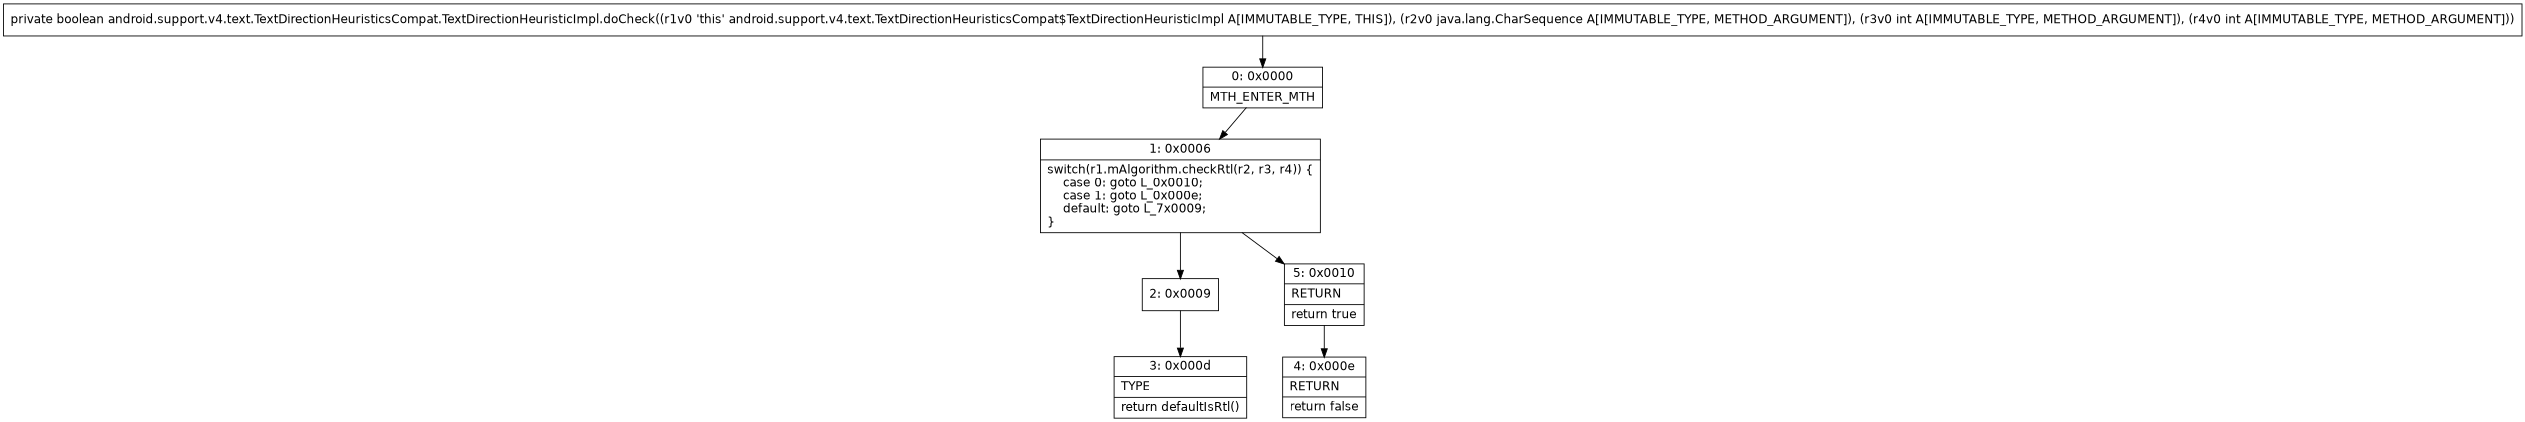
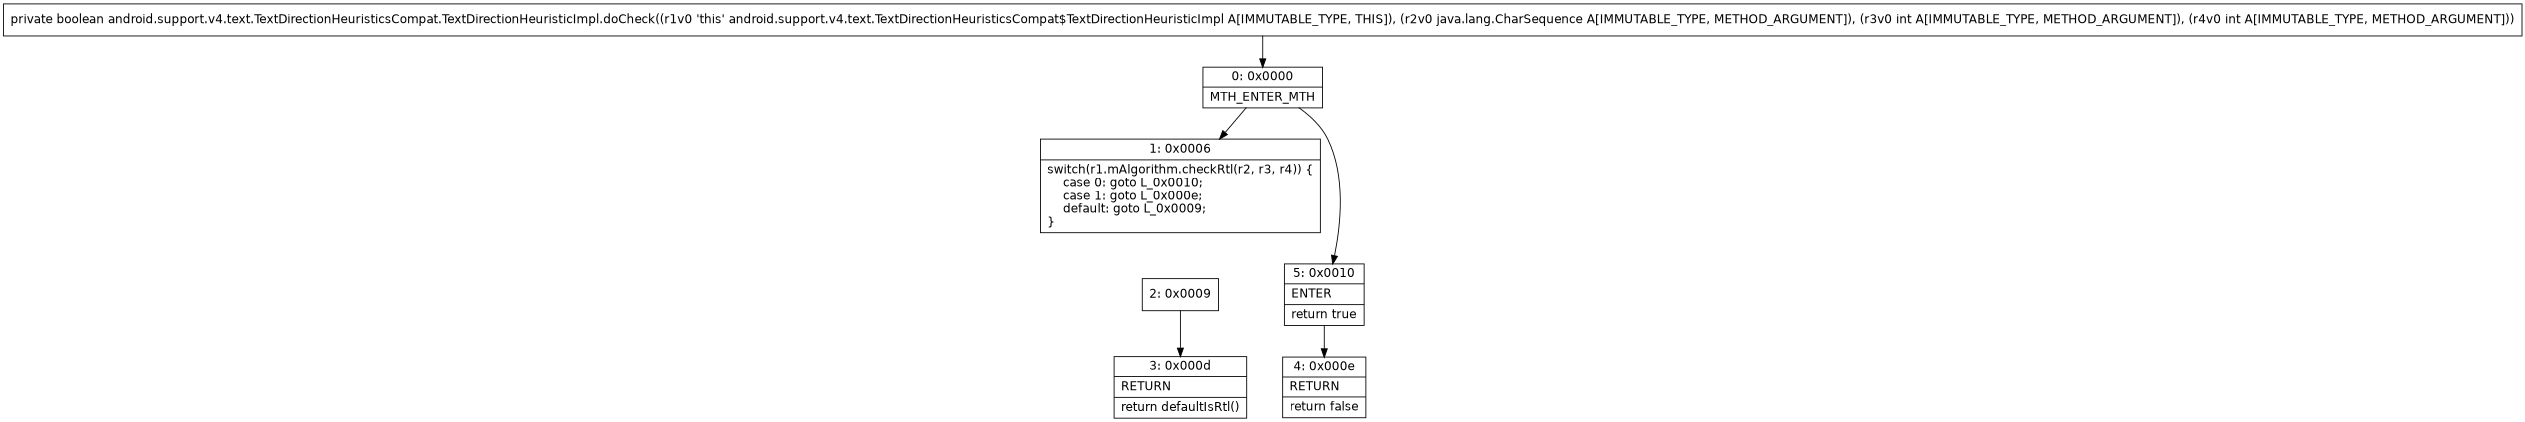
(1127, 209) -> (1127, 209)
(1259, 246) -> (1338, 175)
(1180, 251) -> none
(1316, 294) -> (1312, 294)
(1136, 387) -> (1146, 387)
